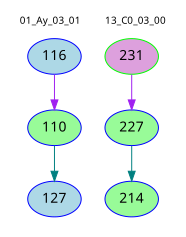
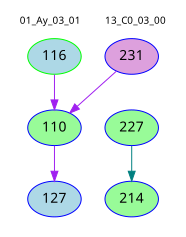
(54, 56) -> (54, 56)
(132, 56) -> (132, 56)
(132, 87) -> (104, 83)
(54, 159) -> (54, 159)
